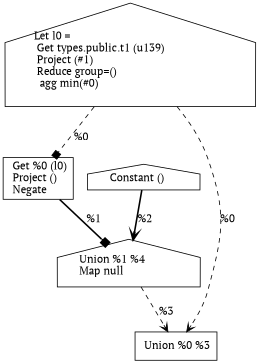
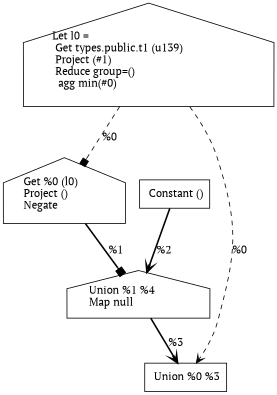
(38, 178) -> (64, 194)
(144, 178) -> (175, 194)
(152, 306) -> (162, 337)
